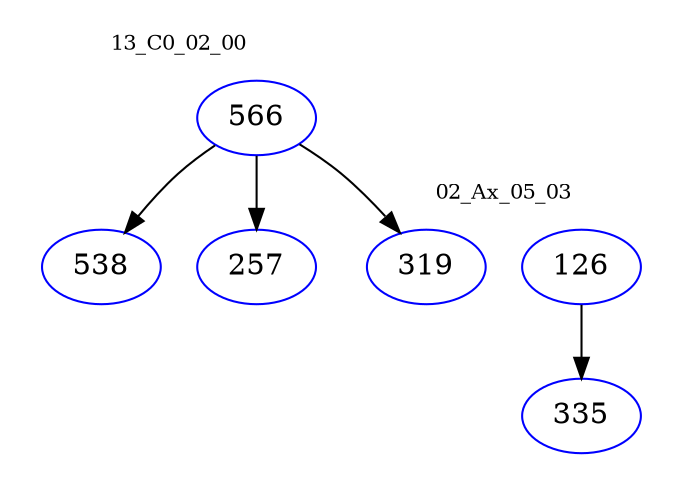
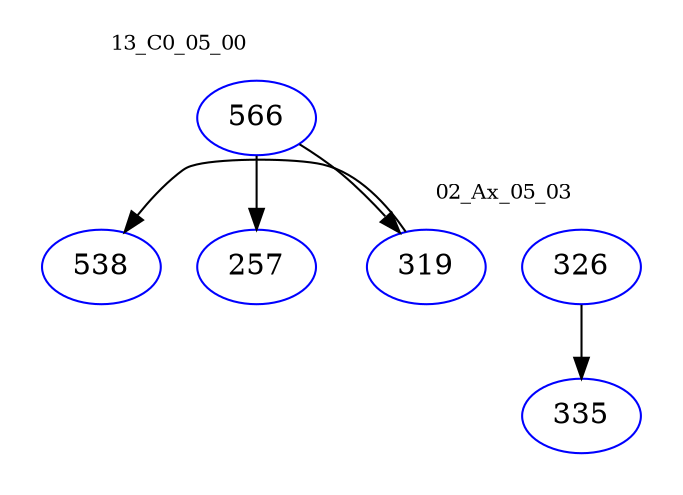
(179, 44) -> (179, 44)
(174, 178) -> (275, 160)
(582, 267) -> (582, 267)
